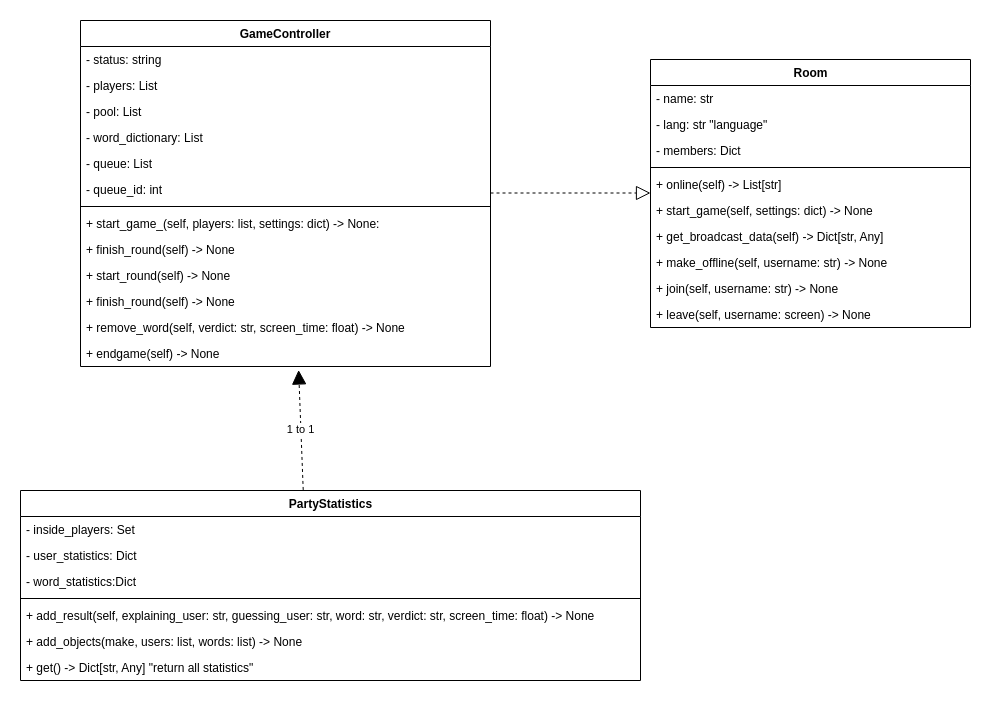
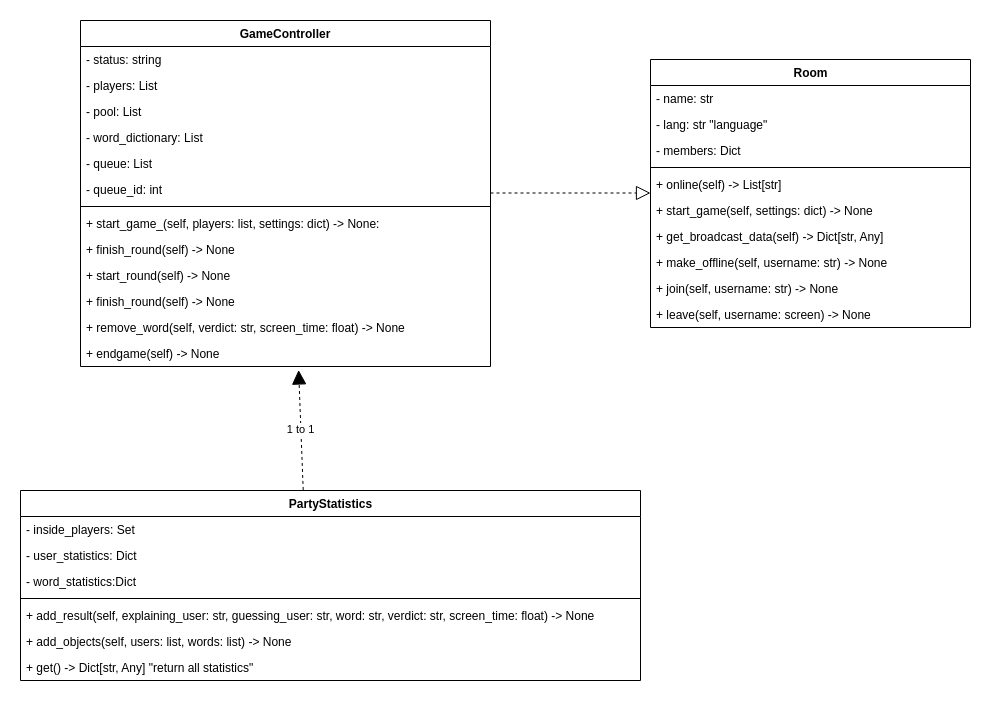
(181, 642) -> (179, 642)
